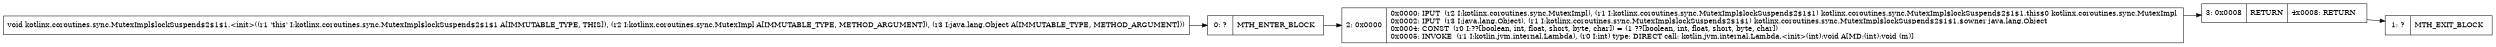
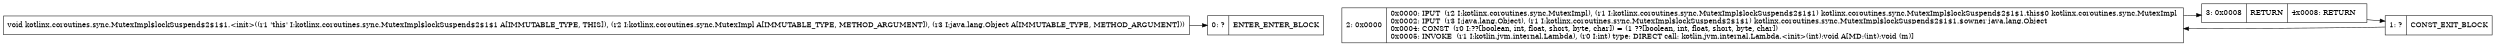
(1276, 25) -> (1276, 25)
(1330, 25) -> (2287, 28)
(2449, 25) -> (2449, 25)
